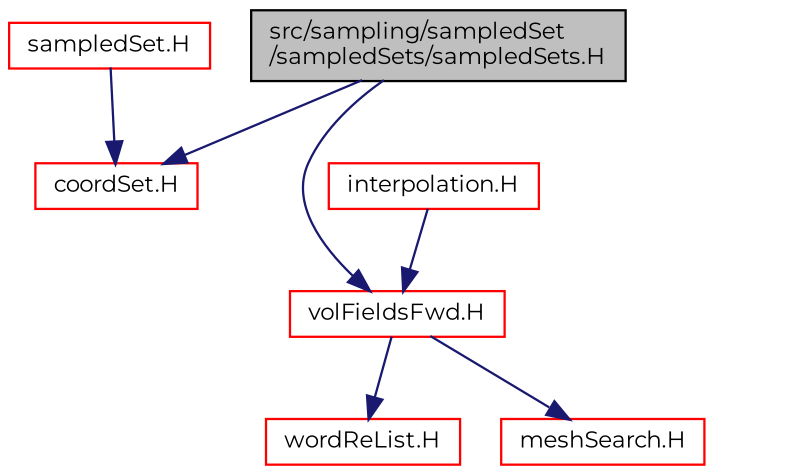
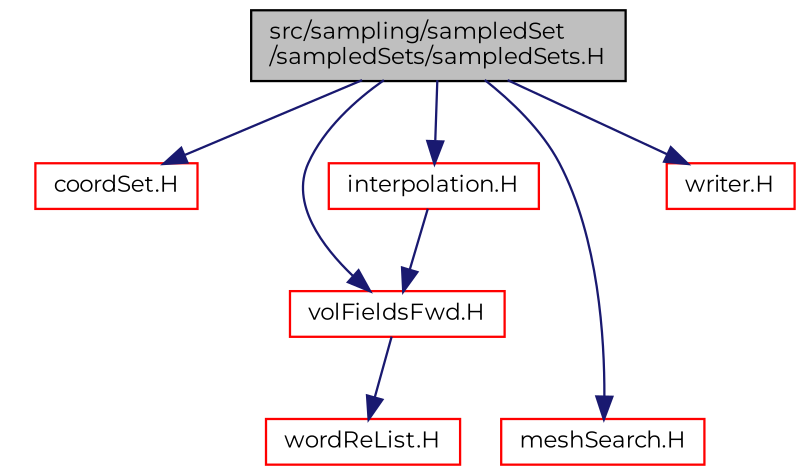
(110, 46) -> none
none -> (436, 110)
none -> (731, 186)
(490, 372) -> (583, 222)
